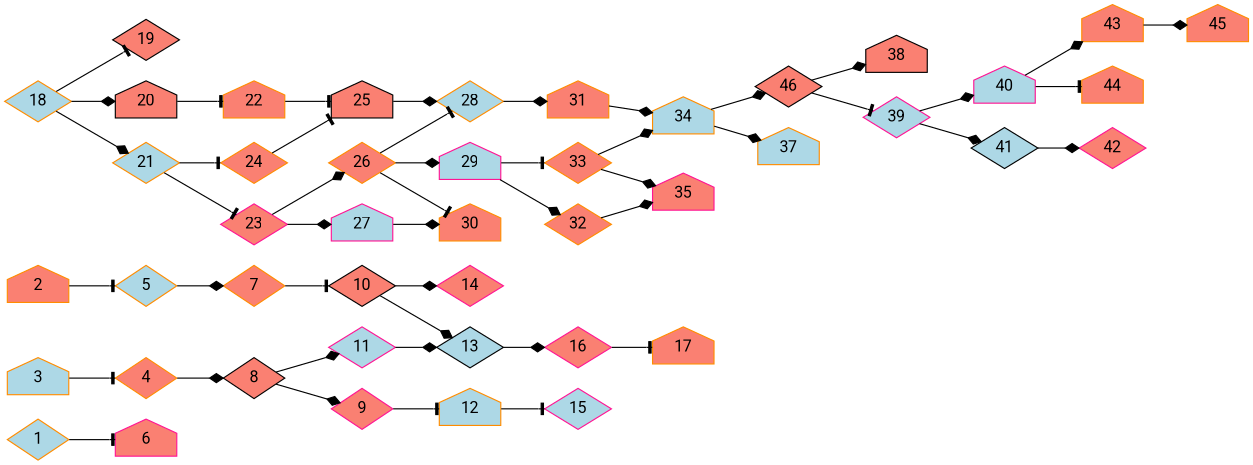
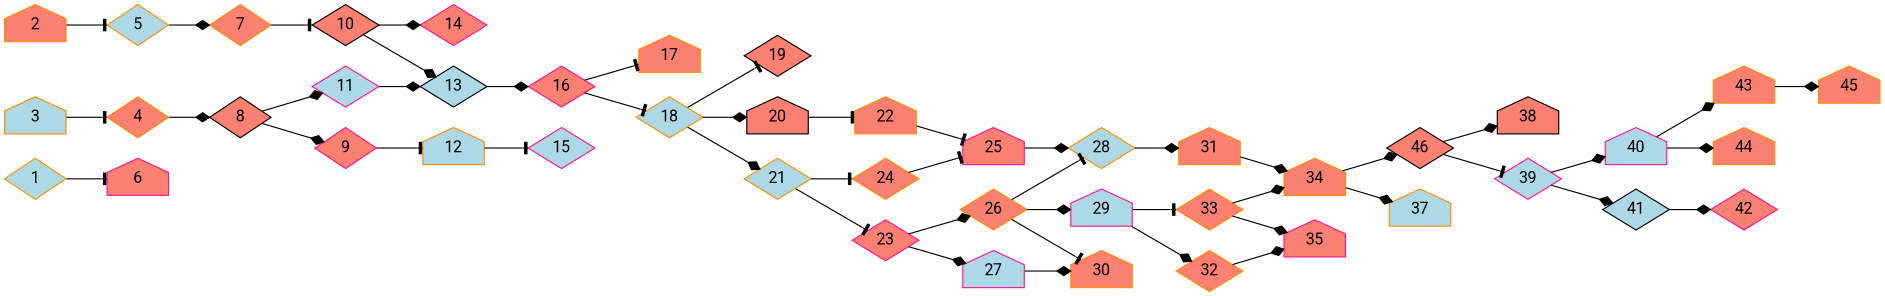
(1056, 87) -> (1683, 148)
(362, 101) -> (994, 148)
none -> (613, 101)
(683, 117) -> (1315, 179)
